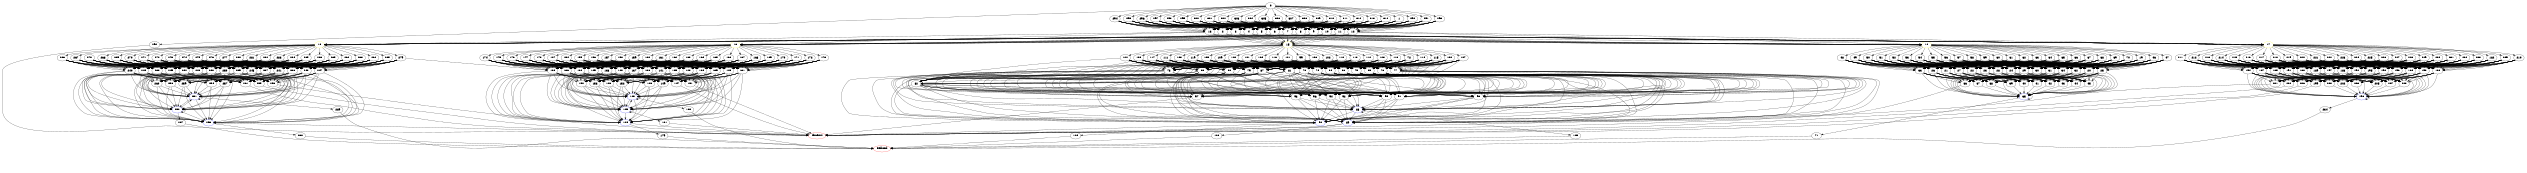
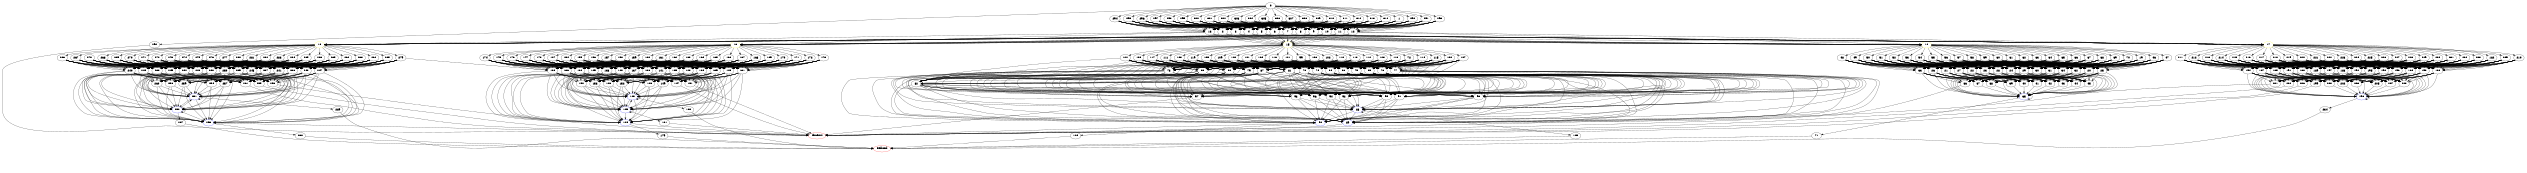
(1962, 76) -> none
(1217, 136) -> none
